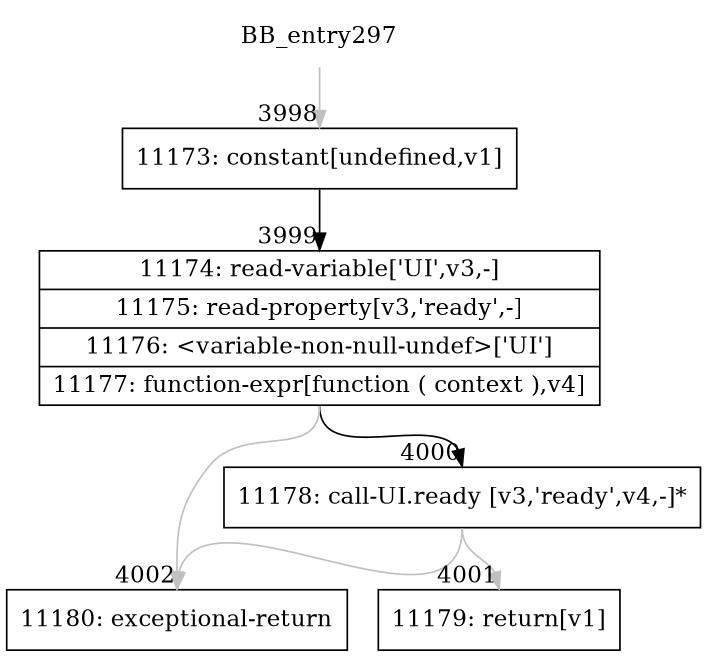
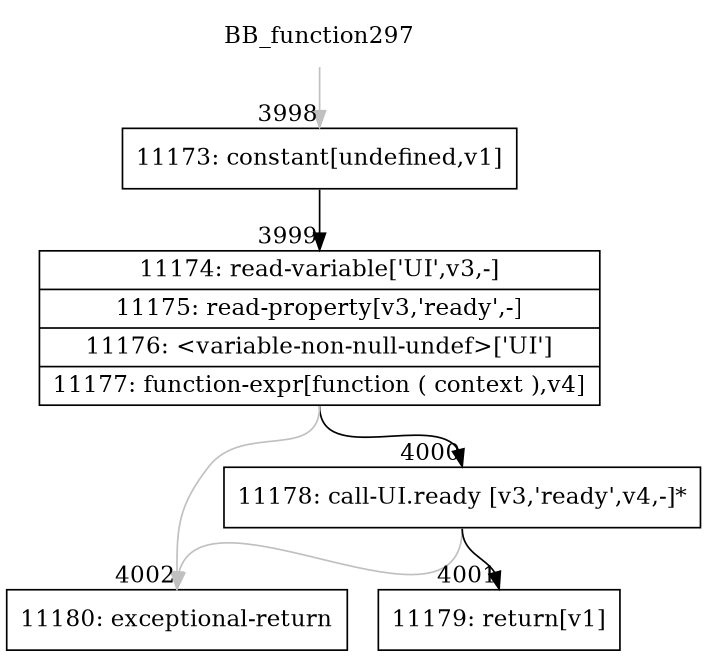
(320, 37) -> (320, 37)
(474, 553) -> (474, 553)
